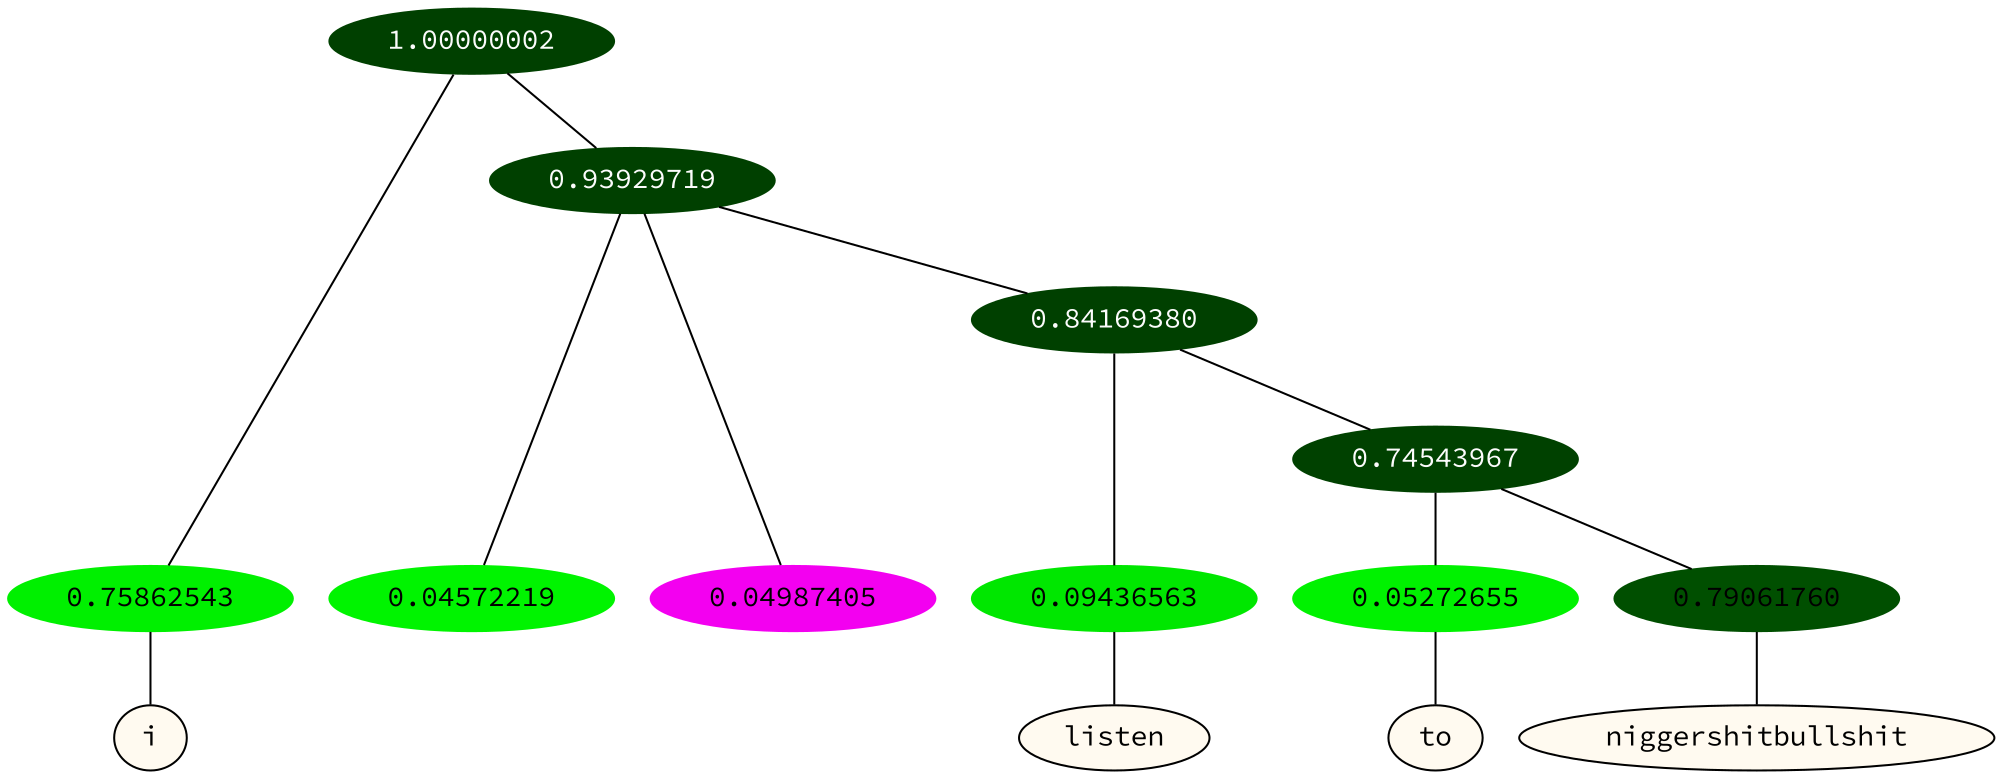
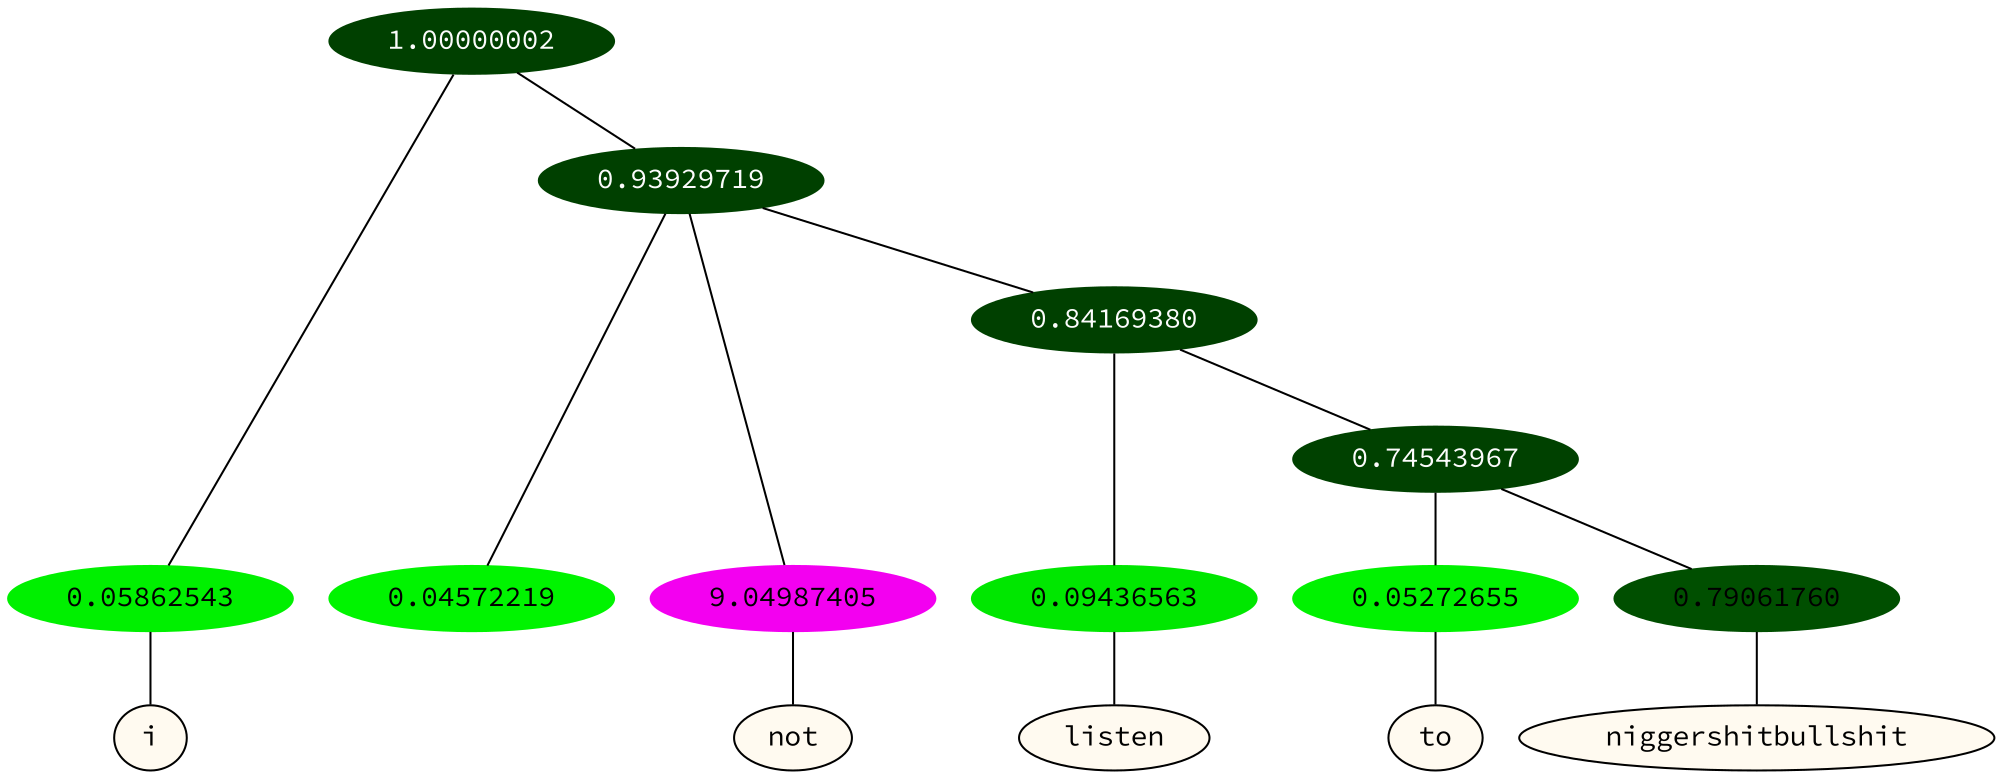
(150, 599) -> (150, 599)
(793, 599) -> (793, 599)
none -> (793, 738)
